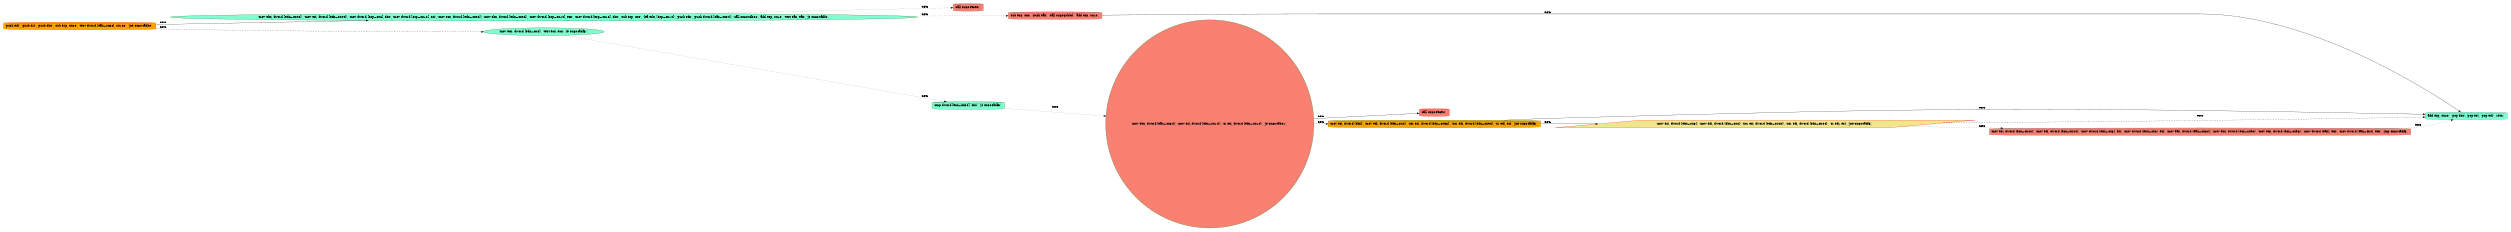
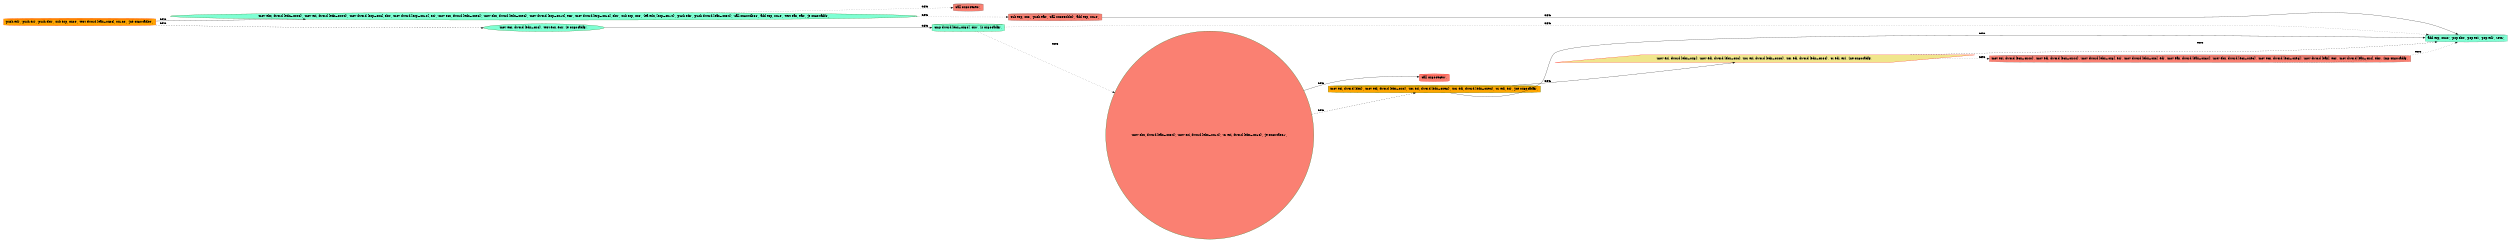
none -> (1716, 25)
(754, 68) -> (767, 28)
